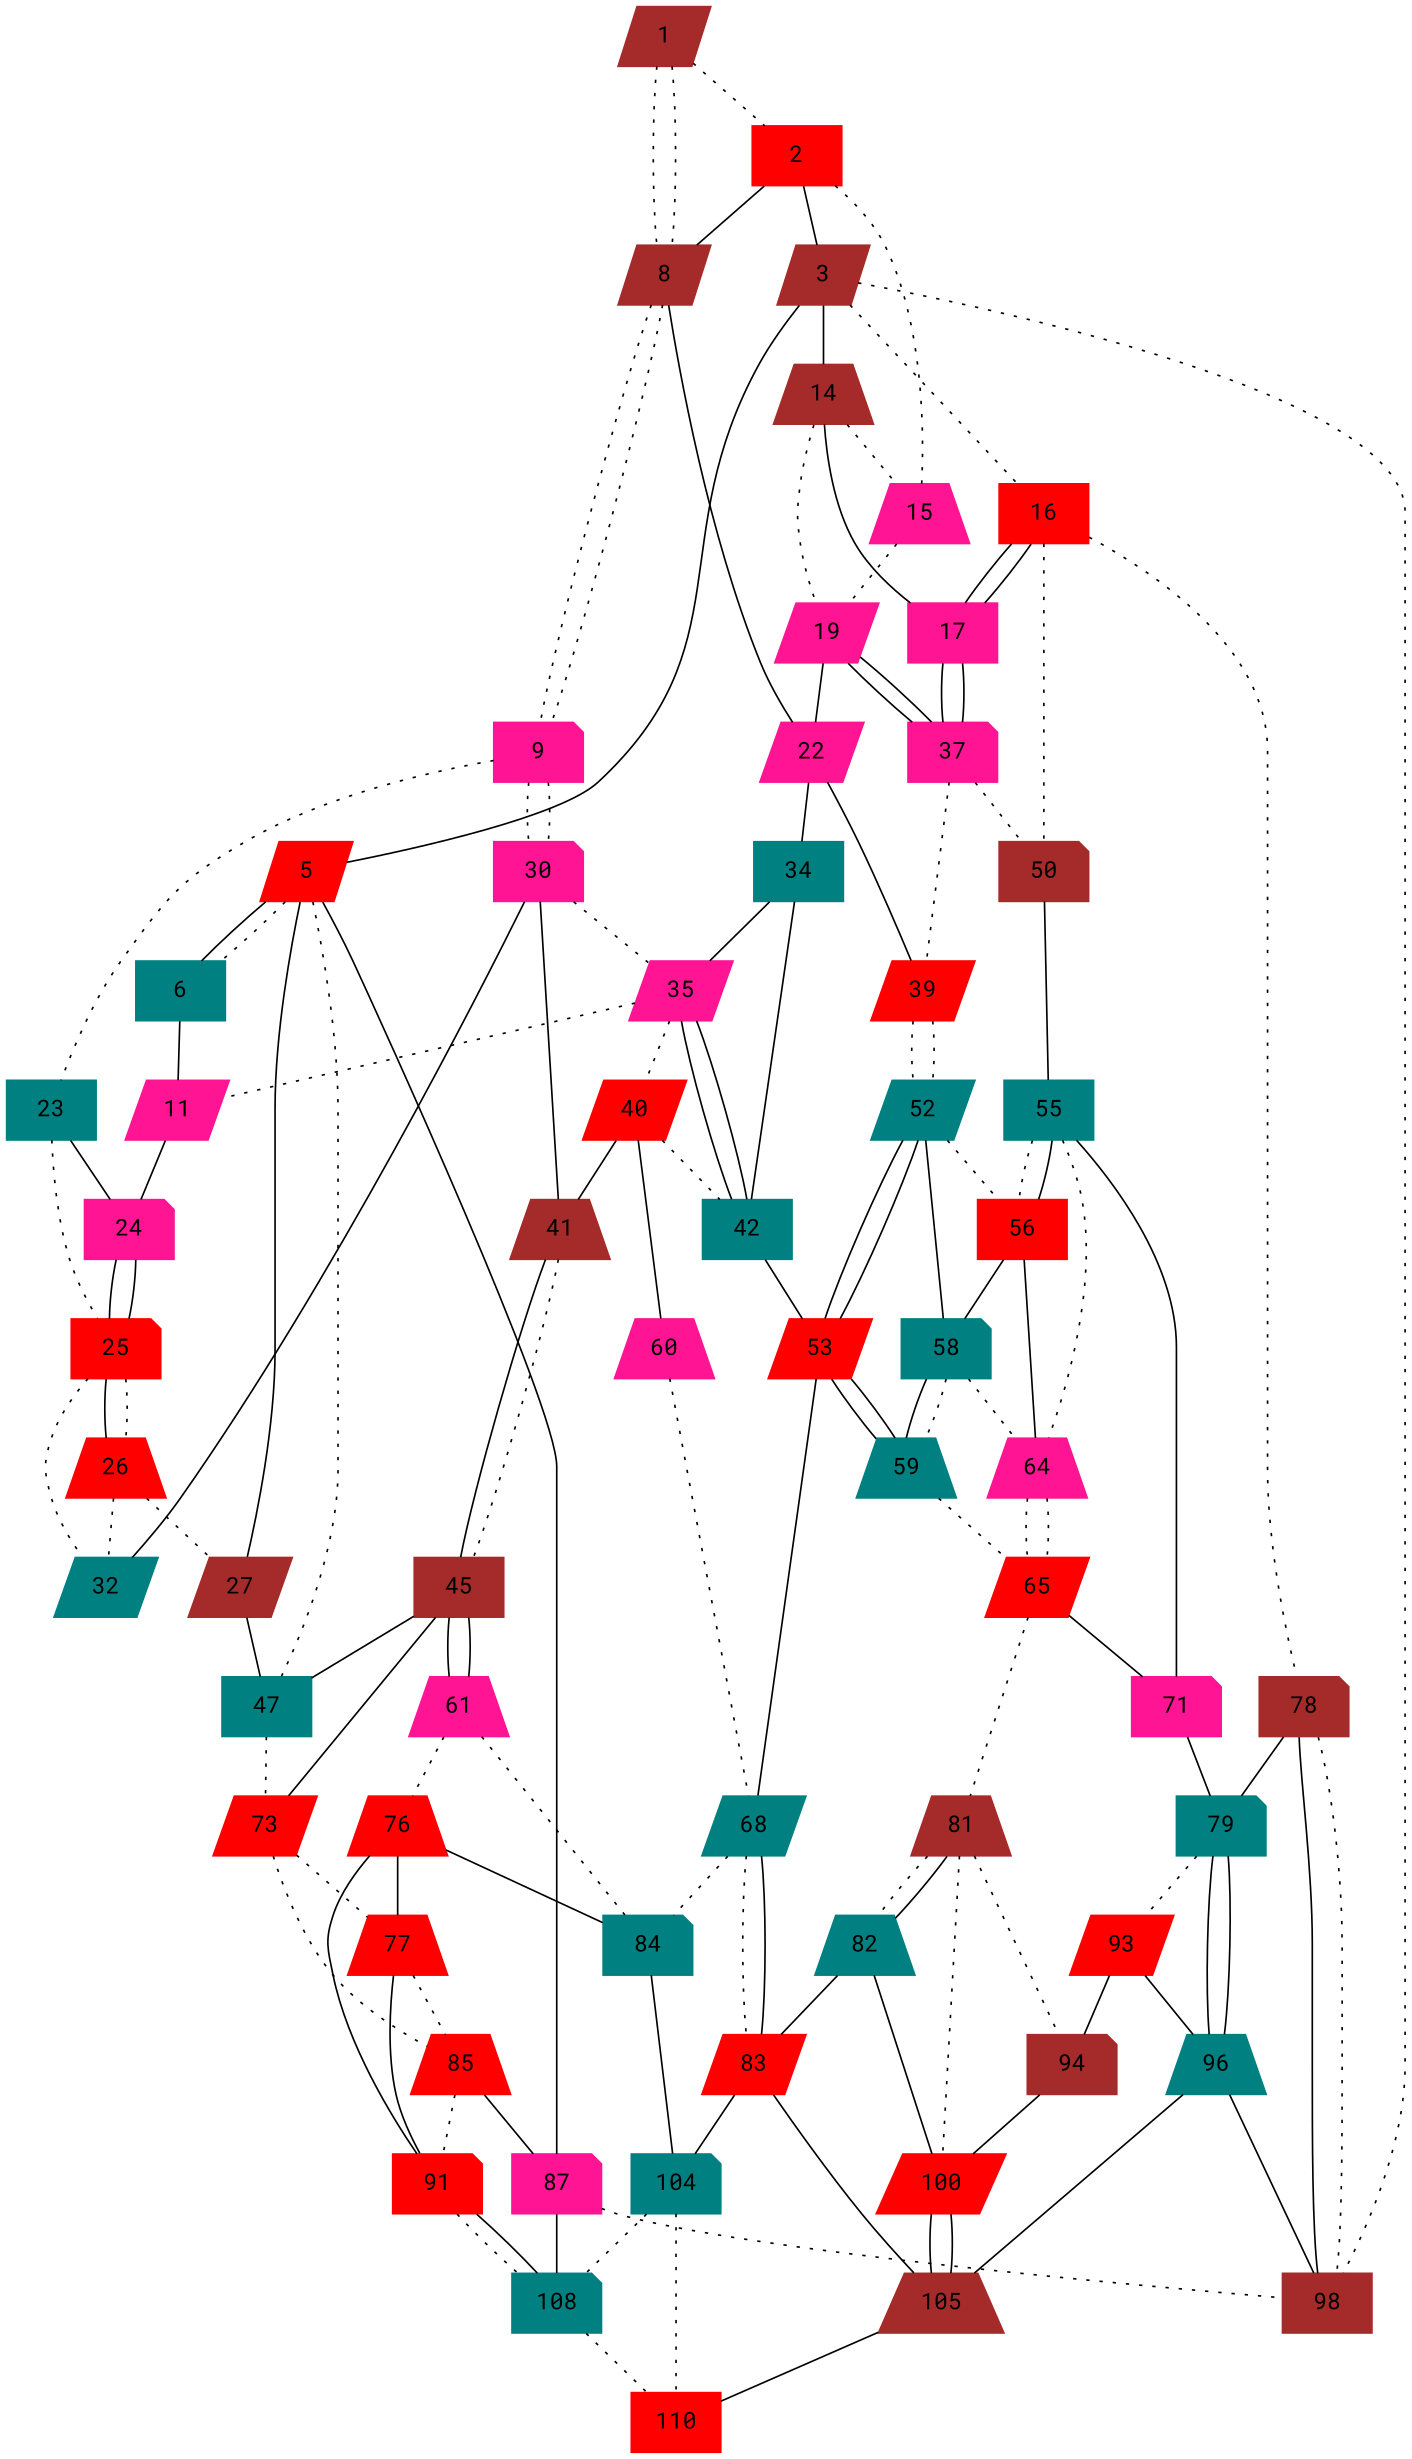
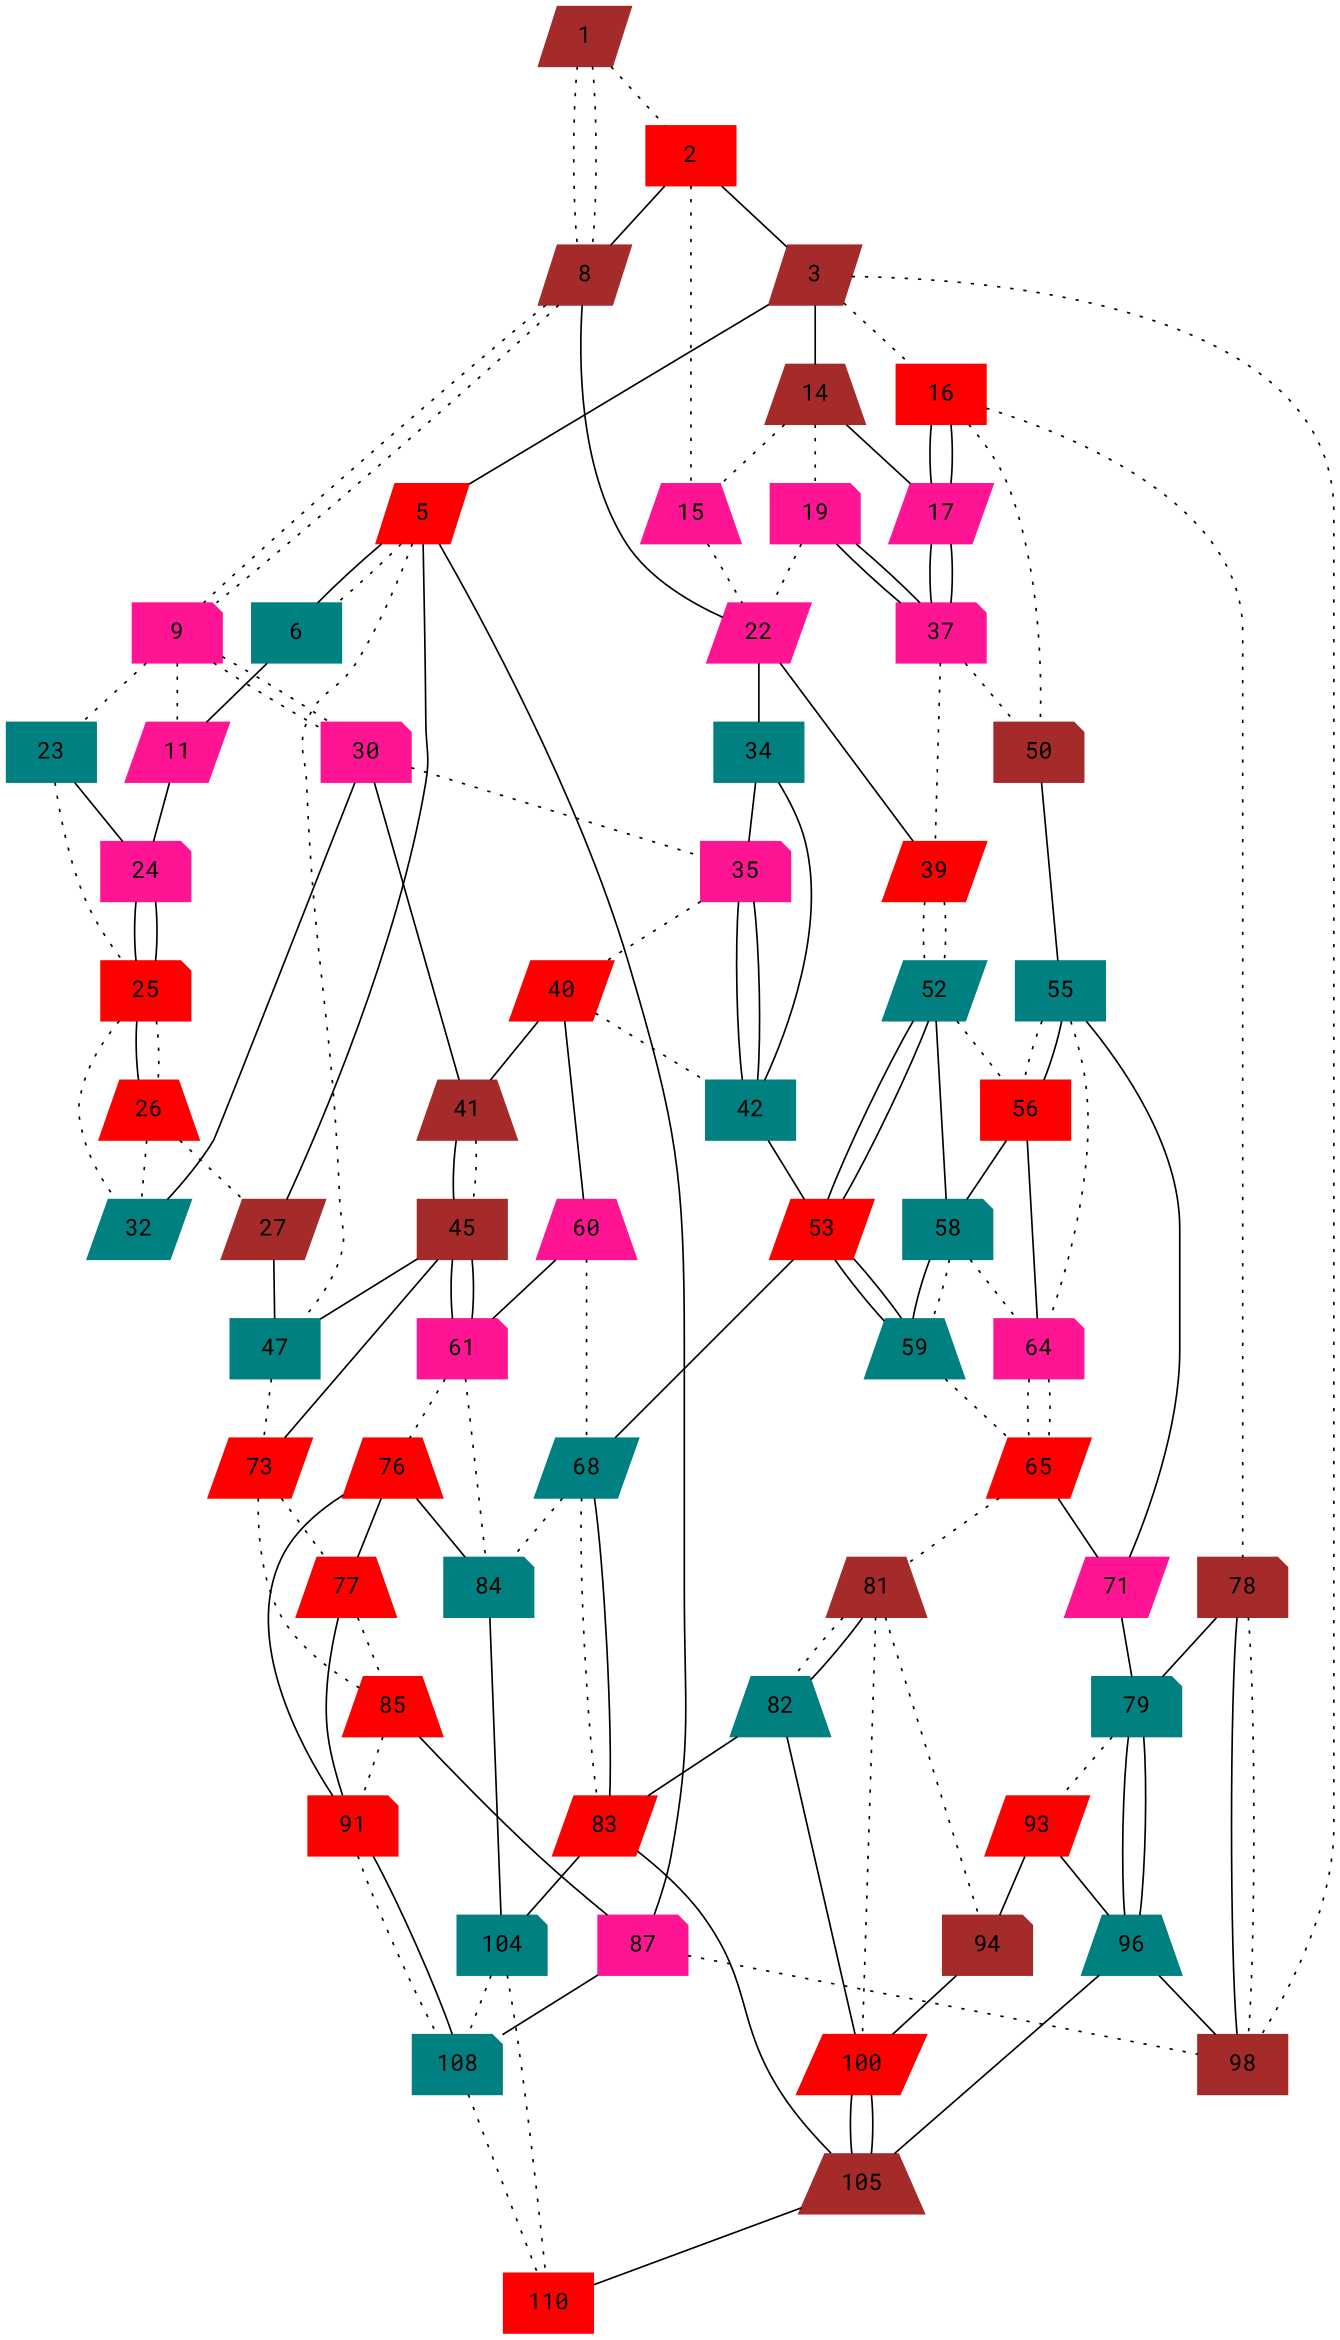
(868, 579) -> (725, 573)
(827, 633) -> (815, 514)
(953, 633) -> (941, 514)
(819, 693) -> (787, 573)
(681, 991) -> (746, 872)
(429, 1051) -> (177, 693)
none -> (524, 1289)
(1037, 1468) -> (1039, 1349)
(459, 1707) -> (462, 1349)
(1176, 1707) -> (1117, 1587)
